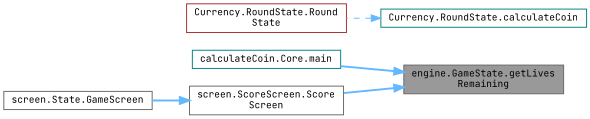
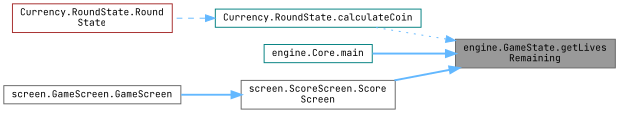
none -> (410, 33)
(267, 59) -> (318, 54)
(78, 100) -> (92, 95)
